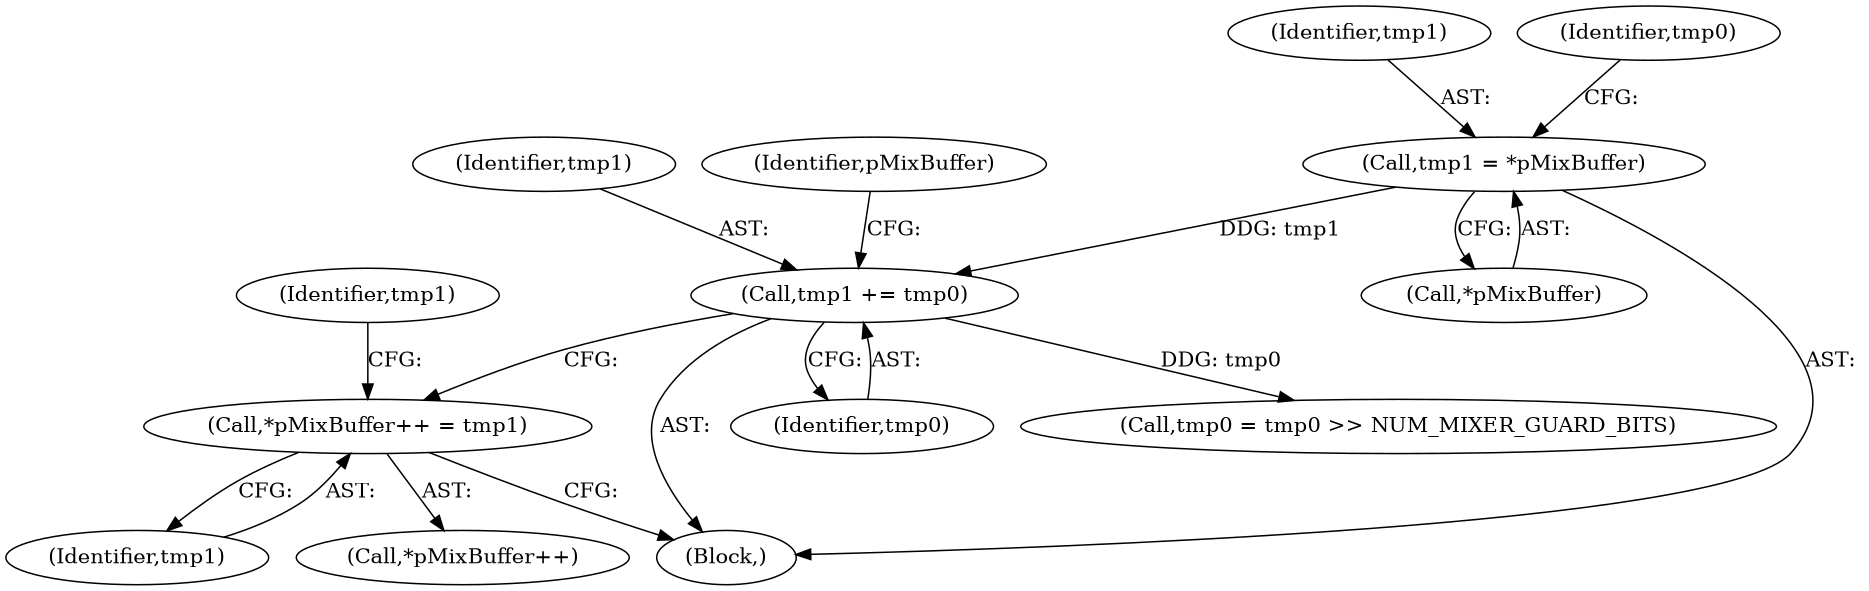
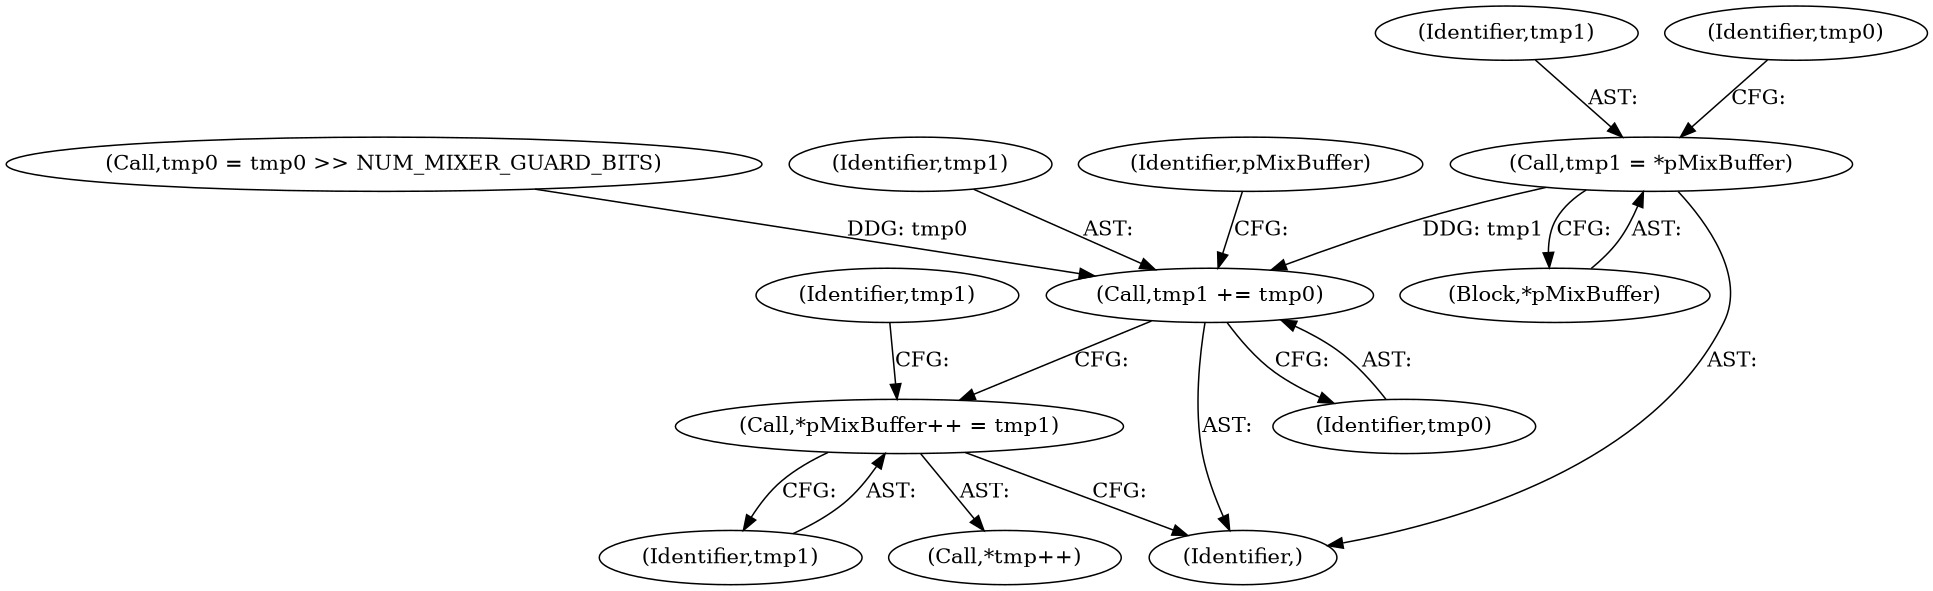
(1504, 295) -> (1555, 295)
(1112, 357) -> (807, 231)
(463, 558) -> (1005, 558)
(726, 558) -> (1243, 558)
